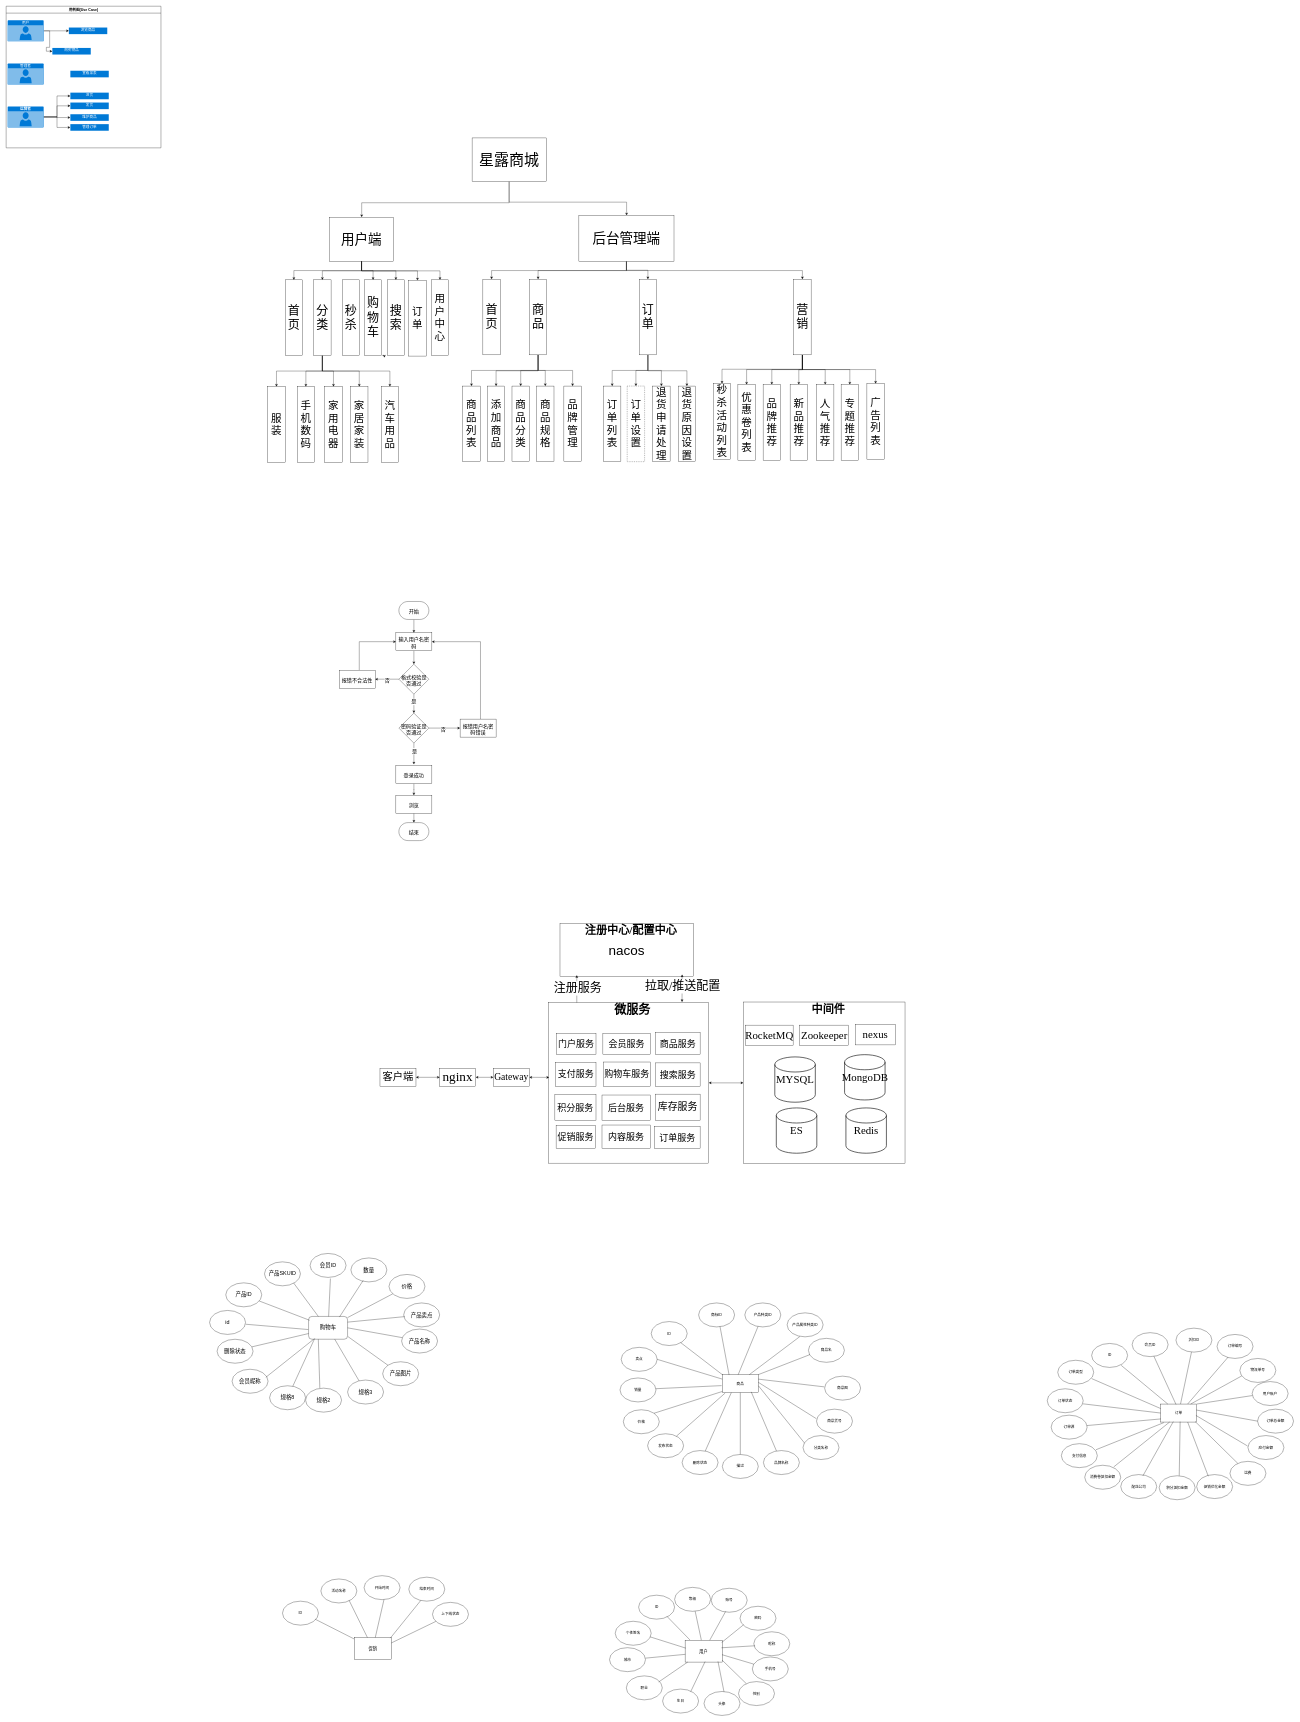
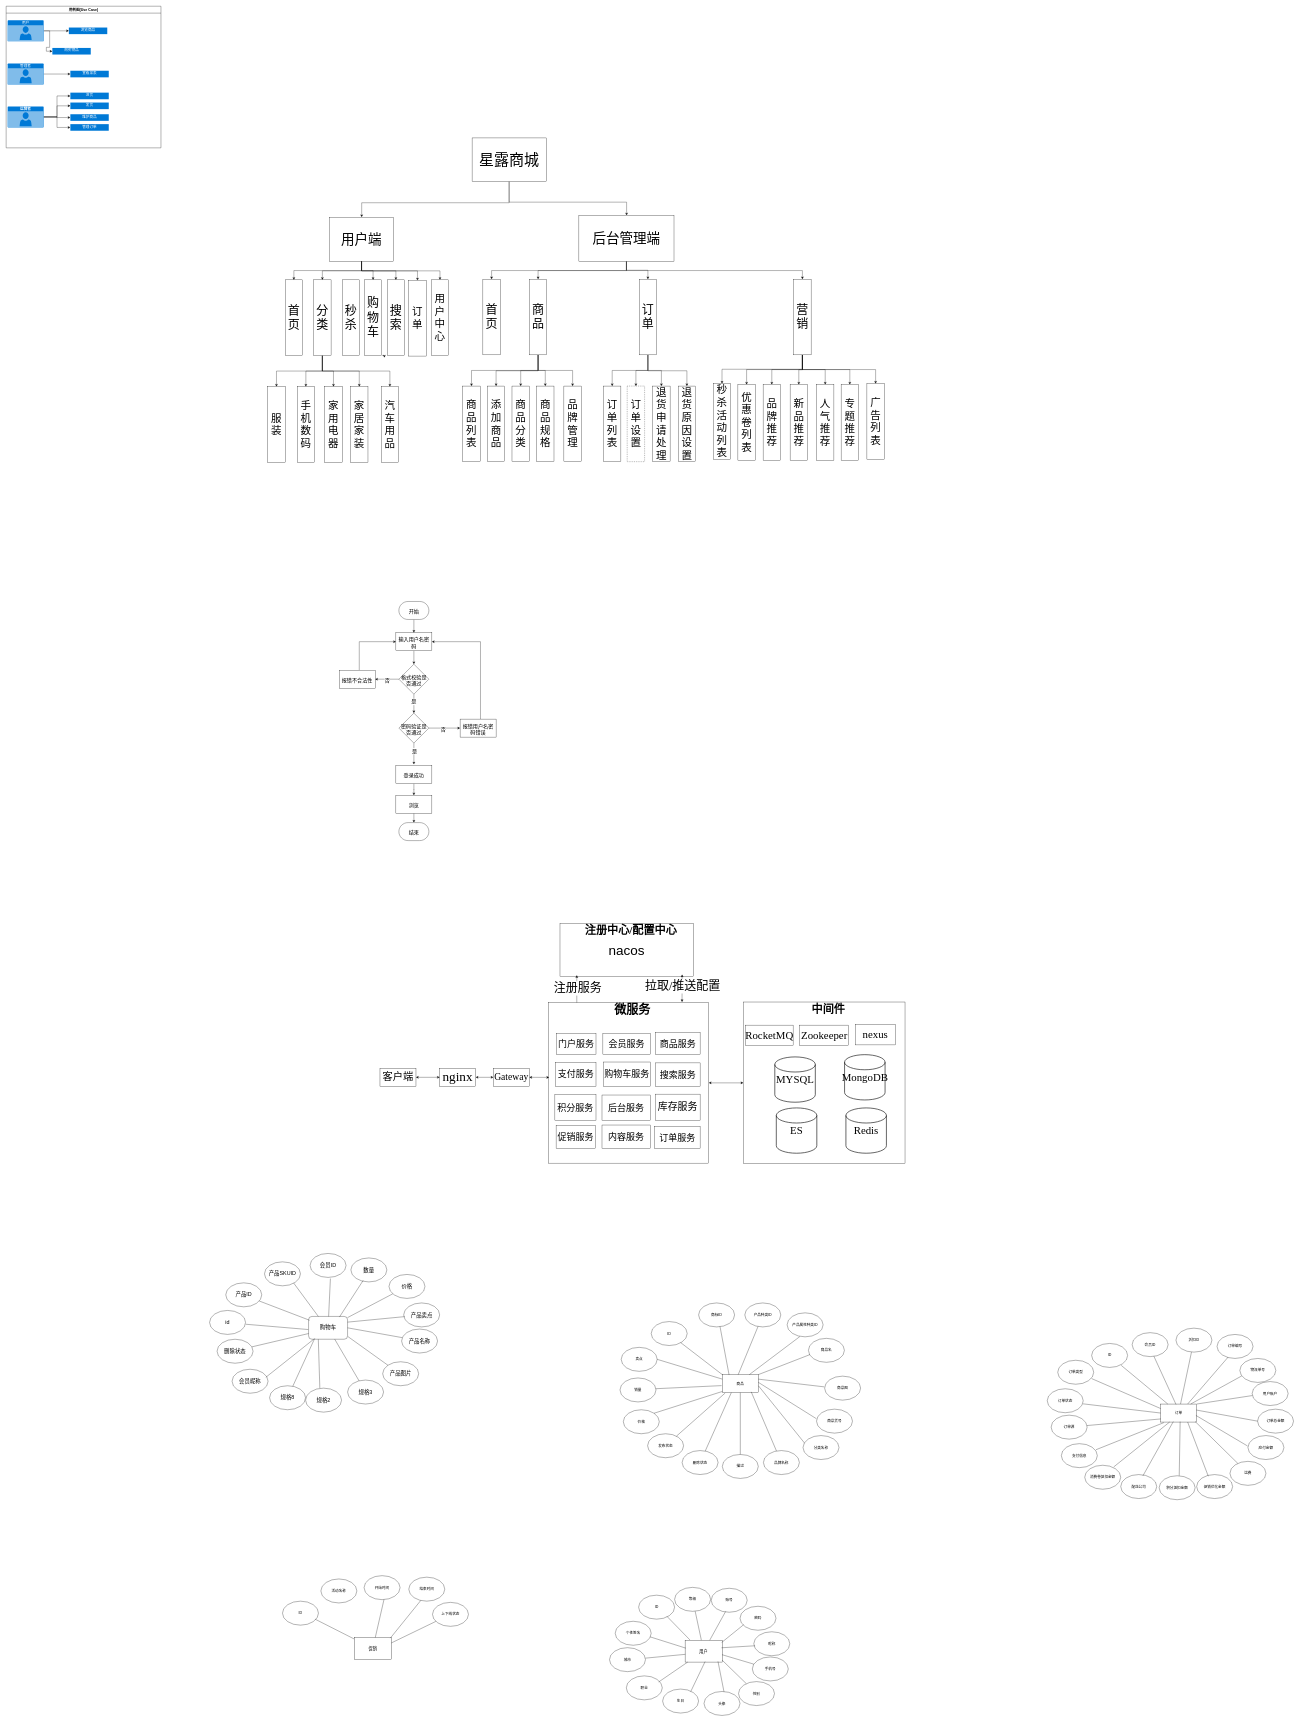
none -> (67, 74)
(358, 1619) -> none
